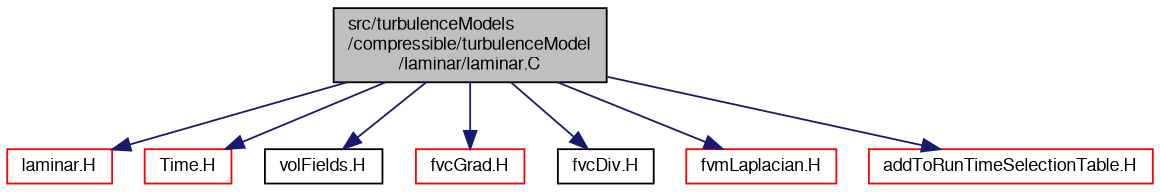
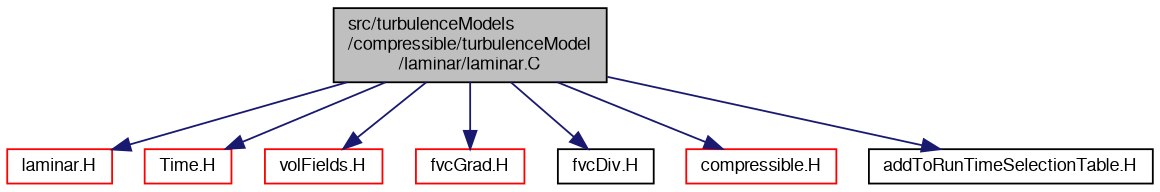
(324, 166) -> (324, 166)
(761, 166) -> (761, 166)
(1011, 166) -> (1011, 166)
